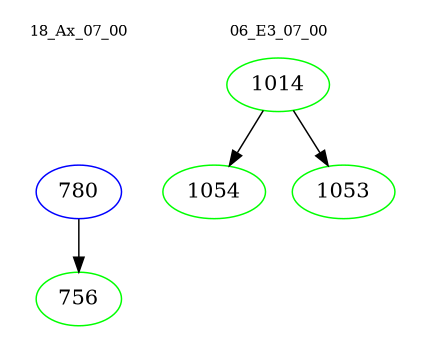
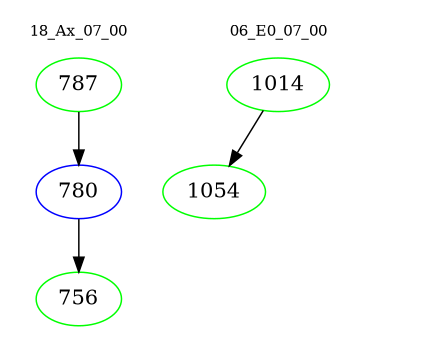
(279, 32) -> (279, 32)
none -> (79, 85)
(344, 192) -> none
